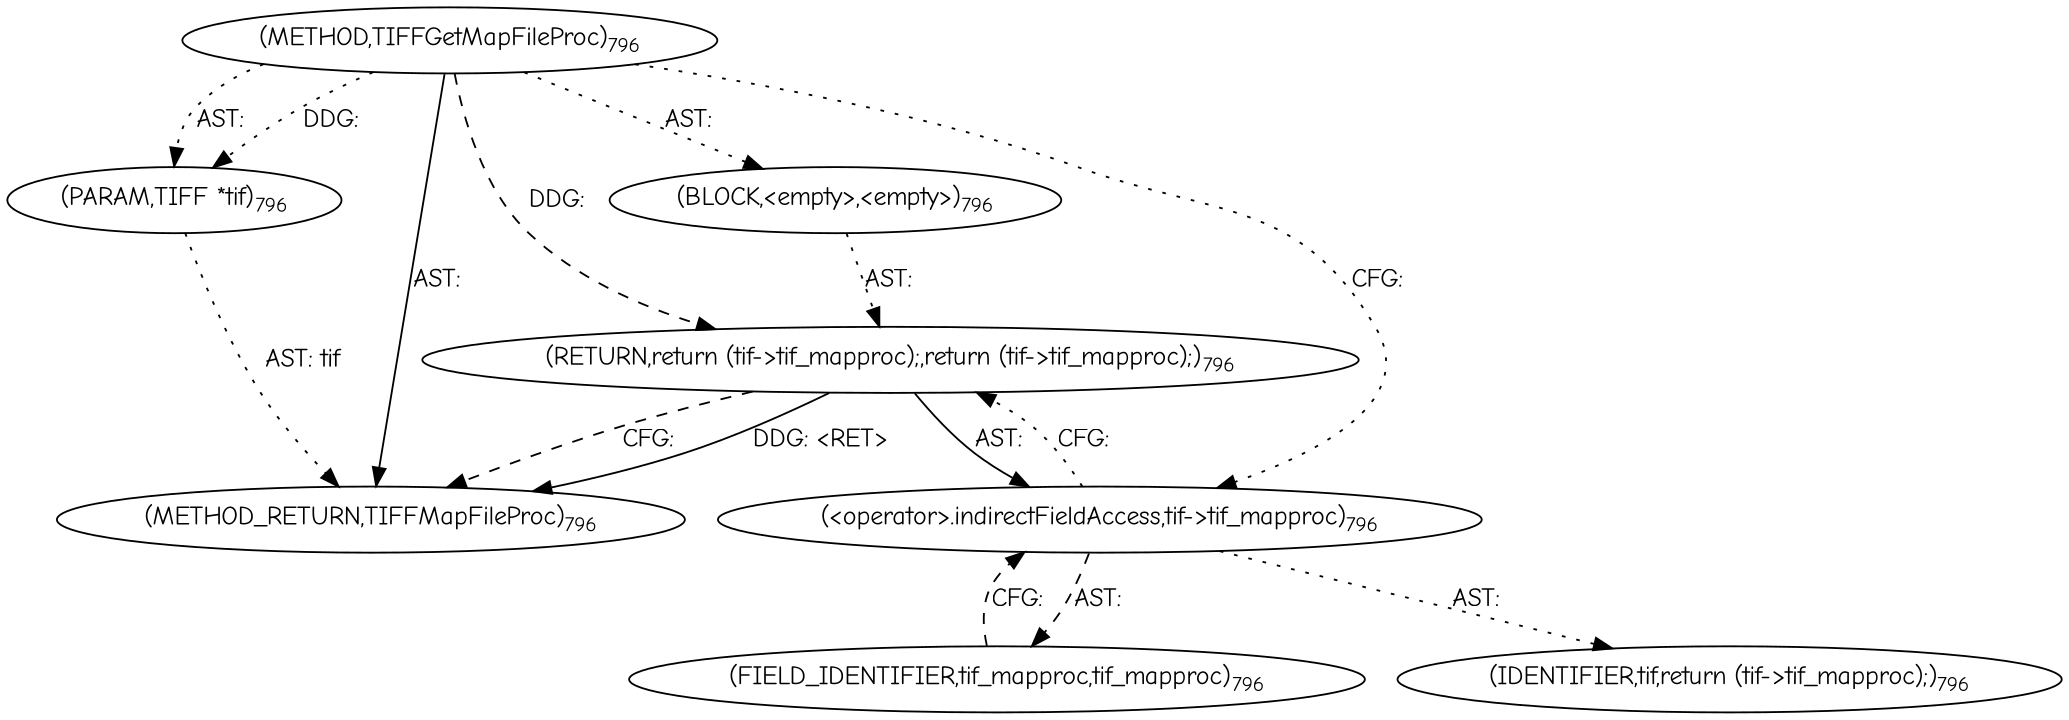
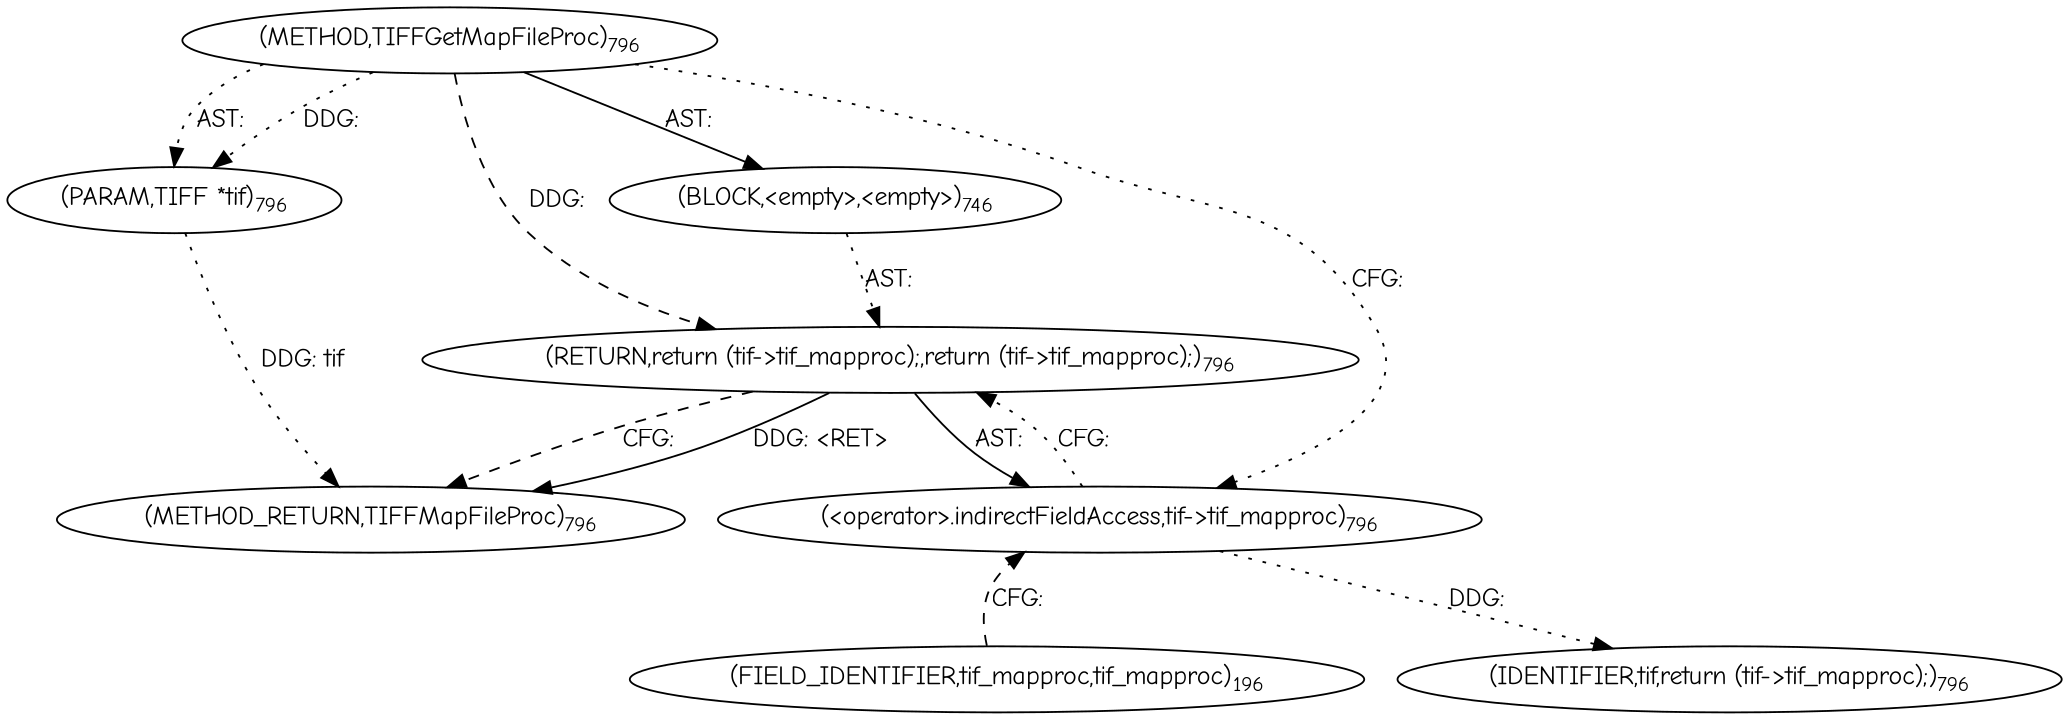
(635, 117) -> (635, 117)
(978, 197) -> (978, 197)
(412, 271) -> none
(303, 360) -> (303, 360)
(1070, 595) -> none
(1481, 599) -> (1481, 599)
(1249, 677) -> (1249, 677)
